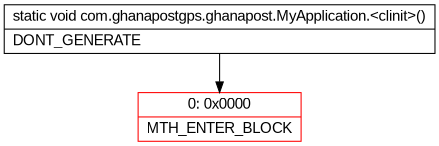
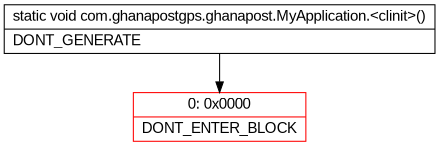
(220, 129) -> (220, 129)
